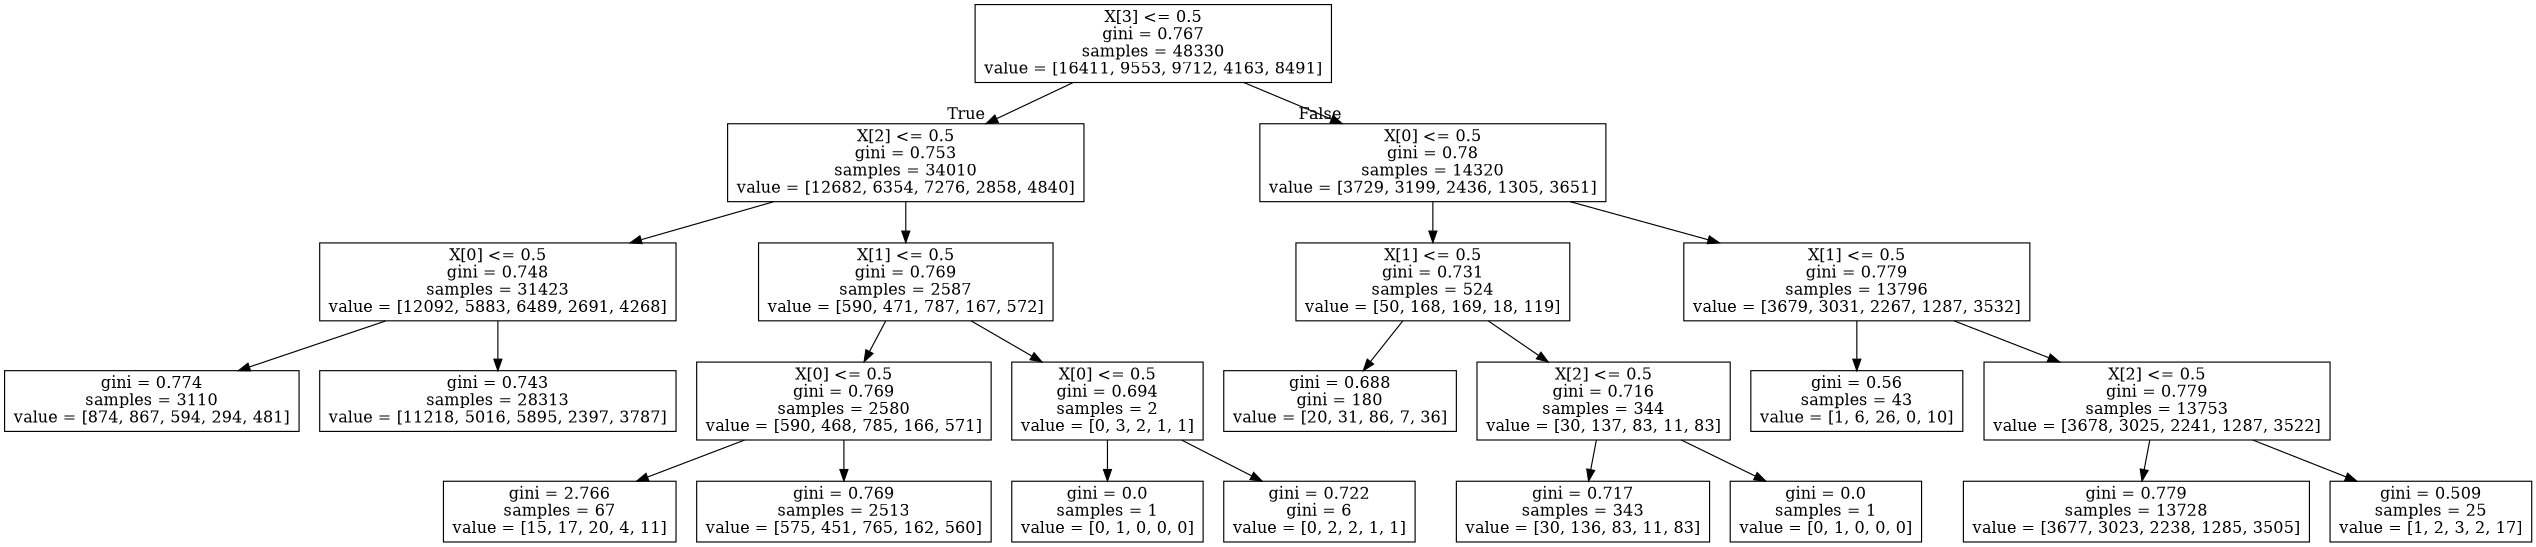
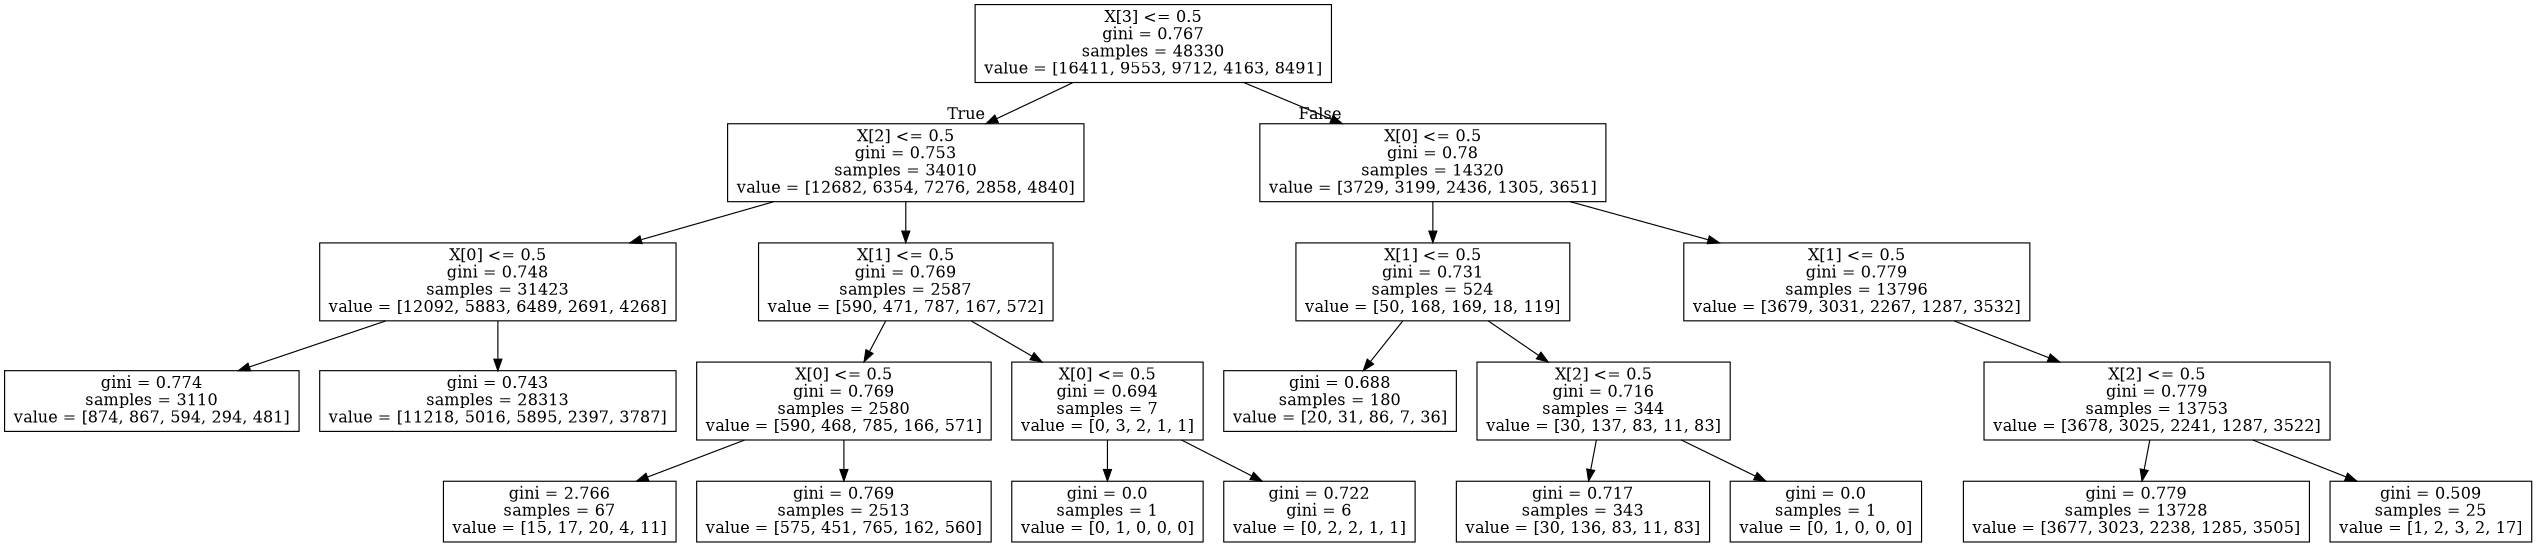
(1107, 401) -> (1107, 401)
(1340, 401) -> (1340, 401)
(1857, 401) -> none
